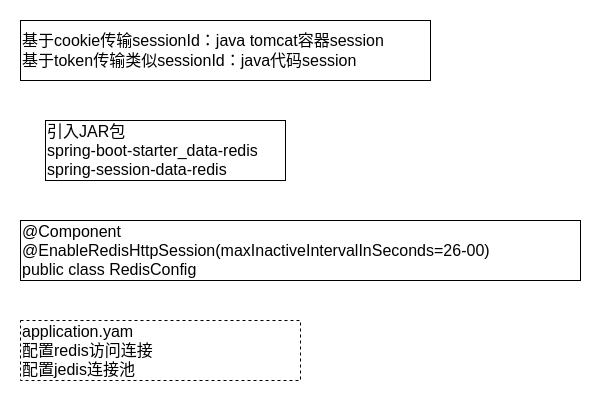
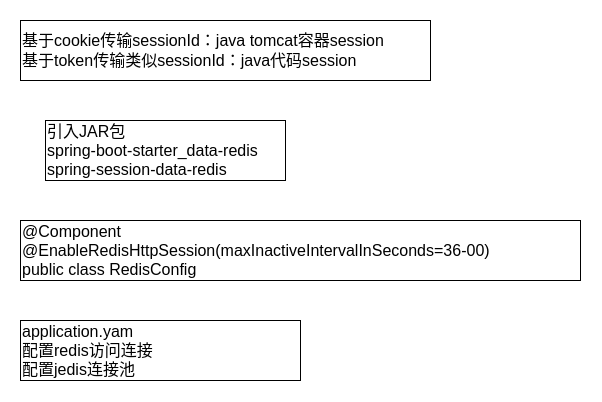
(276, 251) -> (276, 251)
(161, 351) -> (161, 351)
